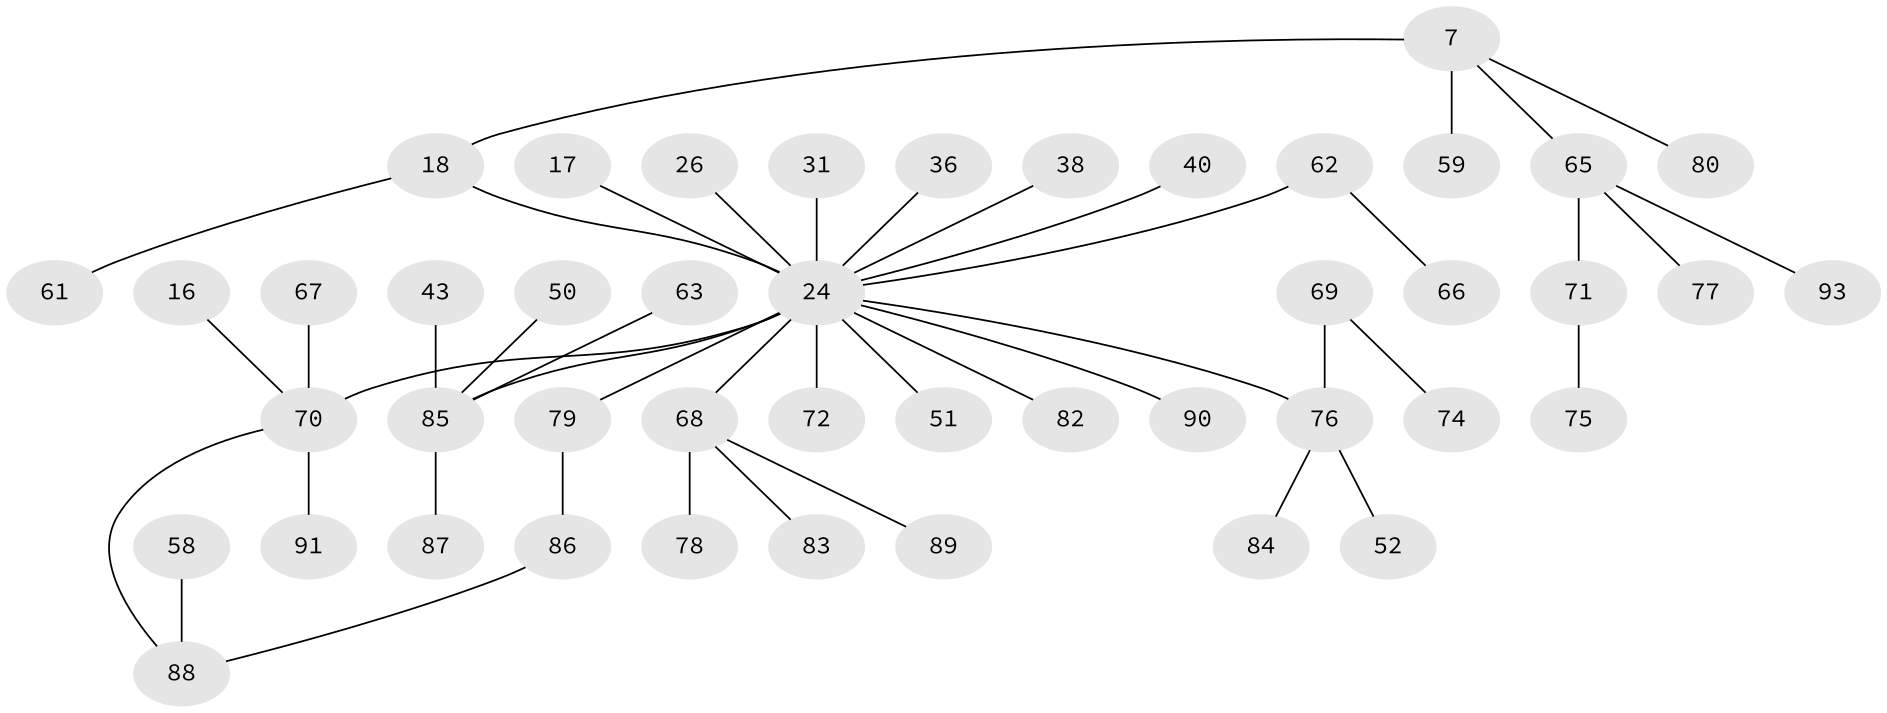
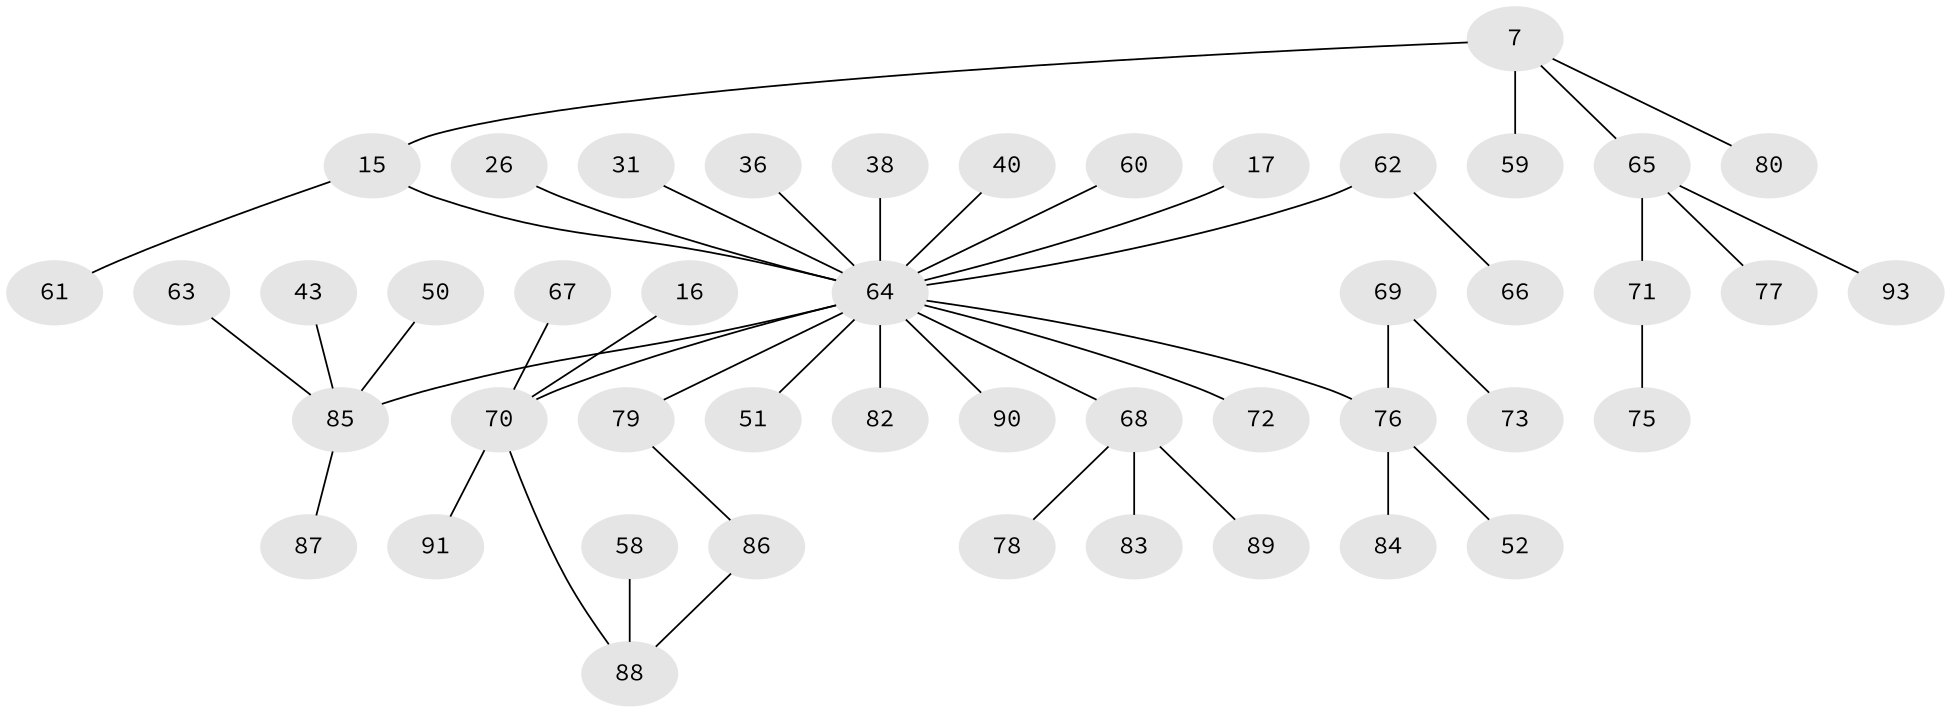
(436, 166) -> (372, 166)
none -> (1134, 166)
(817, 293) -> (880, 293)
(1452, 420) -> (1515, 420)
